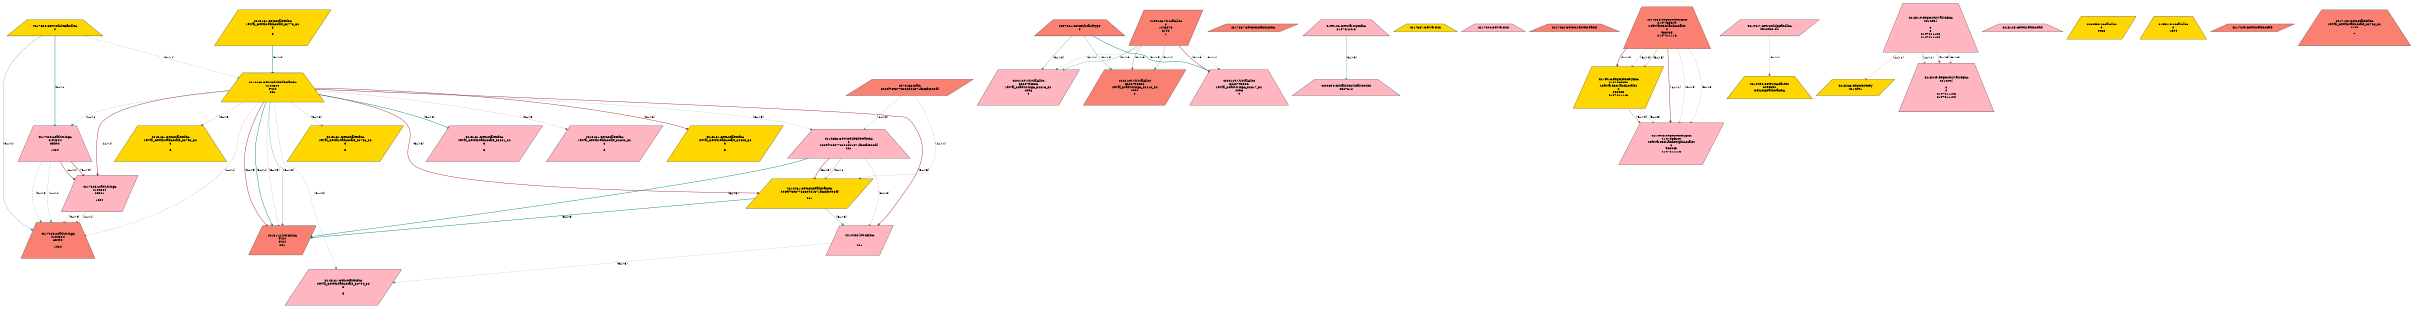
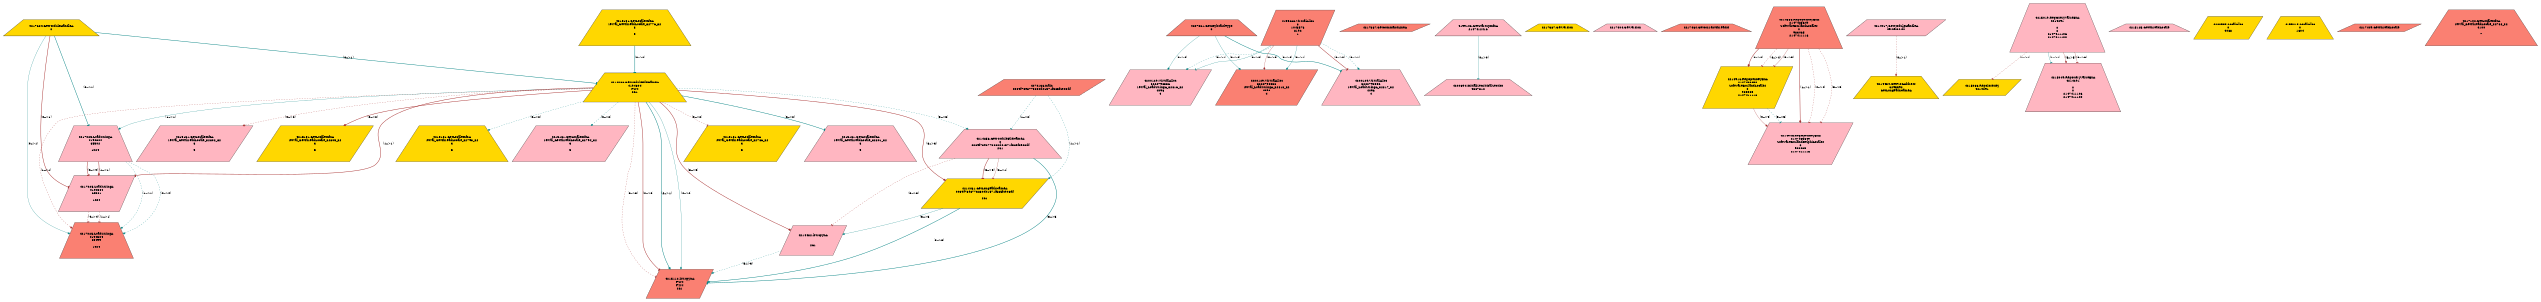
(273, 28) -> (635, 28)
(161, 57) -> (345, 58)
(149, 101) -> (332, 99)
(138, 105) -> (380, 156)
(224, 113) -> (537, 115)
none -> (41, 117)
(484, 144) -> (860, 144)
(194, 194) -> (265, 101)
(613, 263) -> (748, 262)
